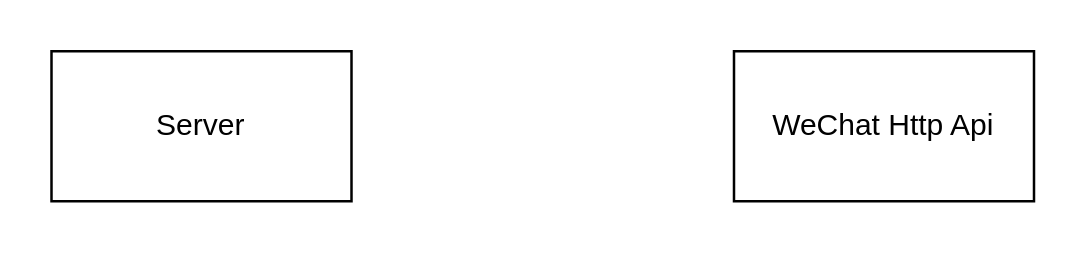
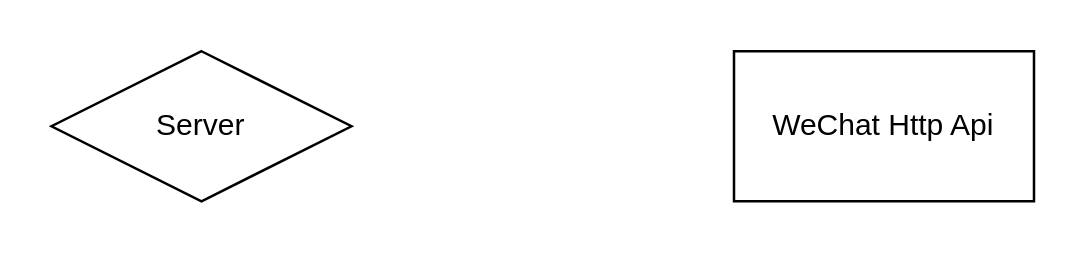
(201, 126) -> (201, 126)
